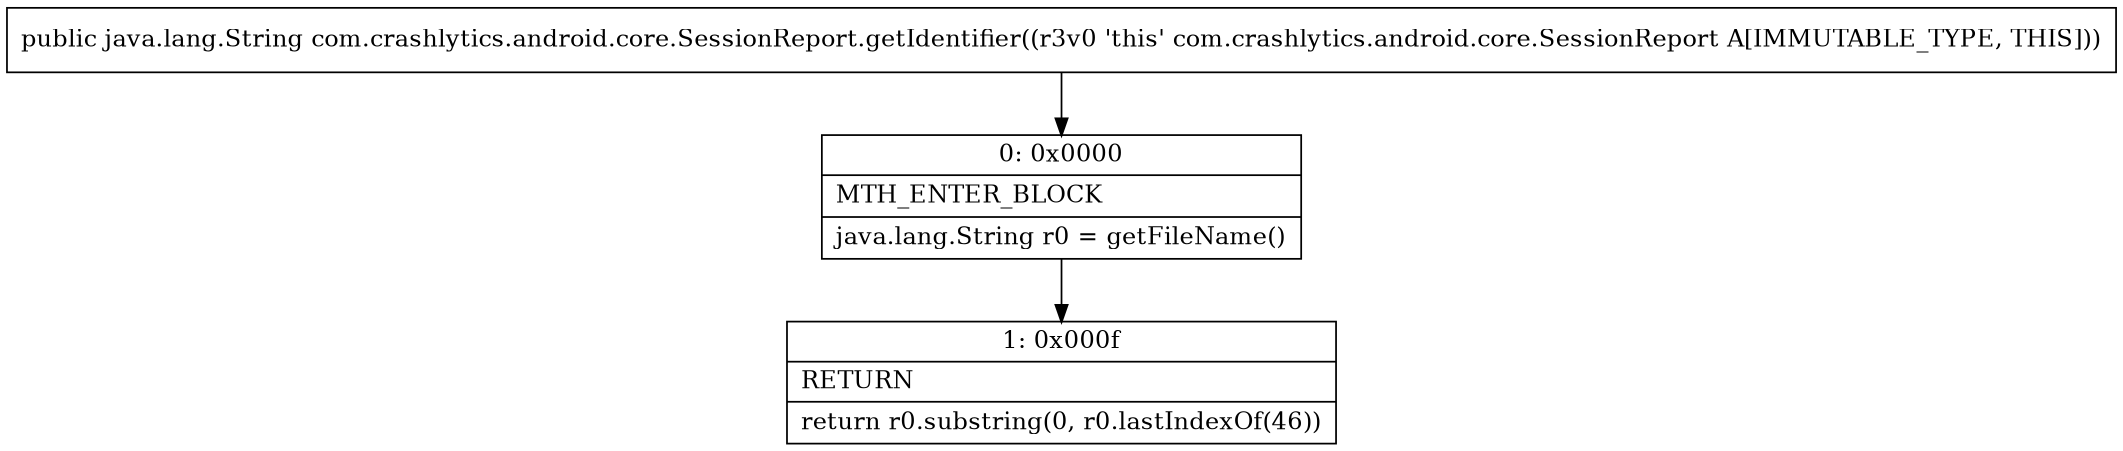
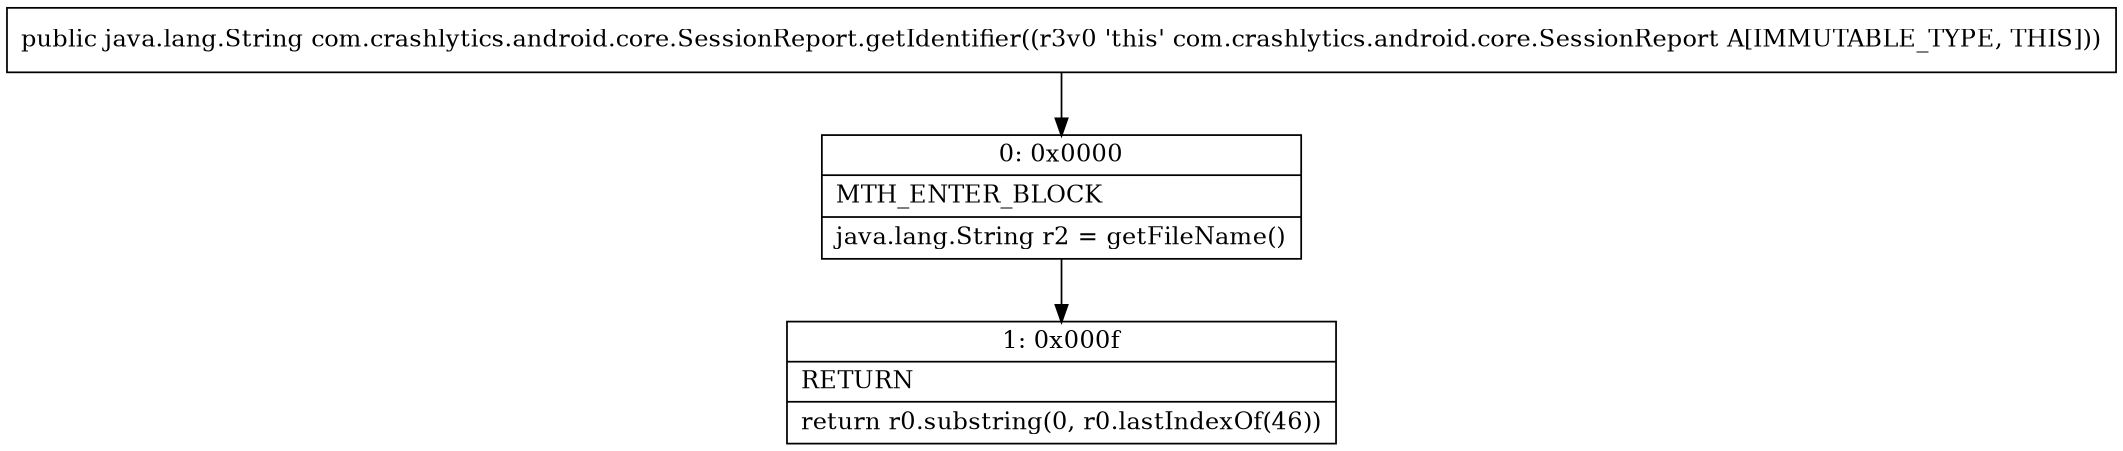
(1062, 237) -> (1062, 237)
